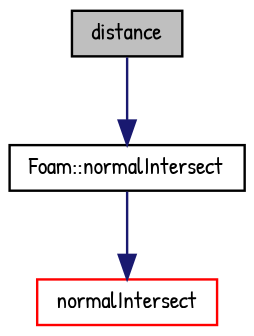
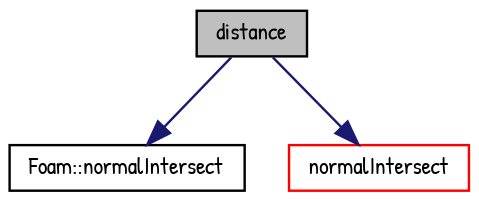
(127, 223) -> (307, 92)
